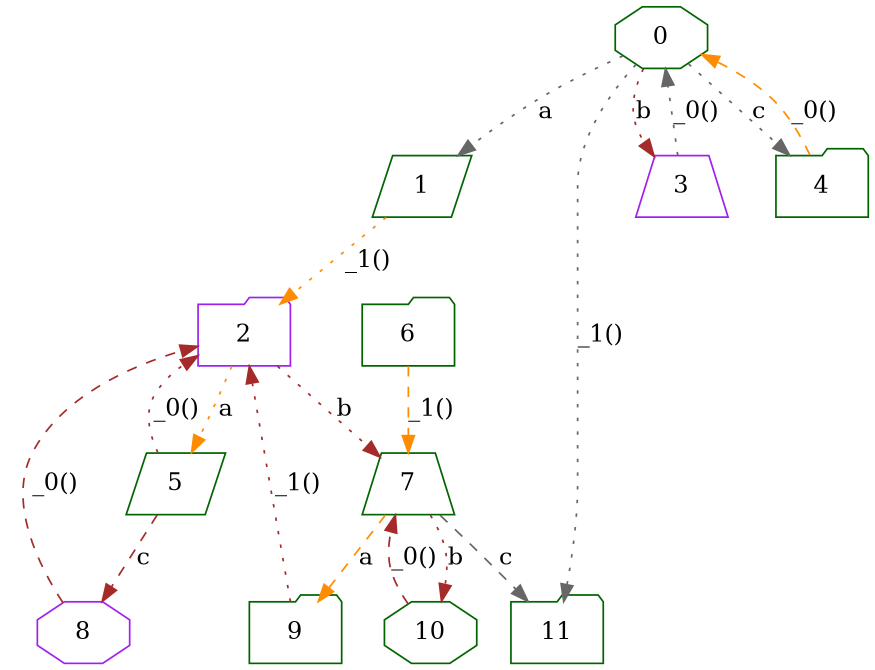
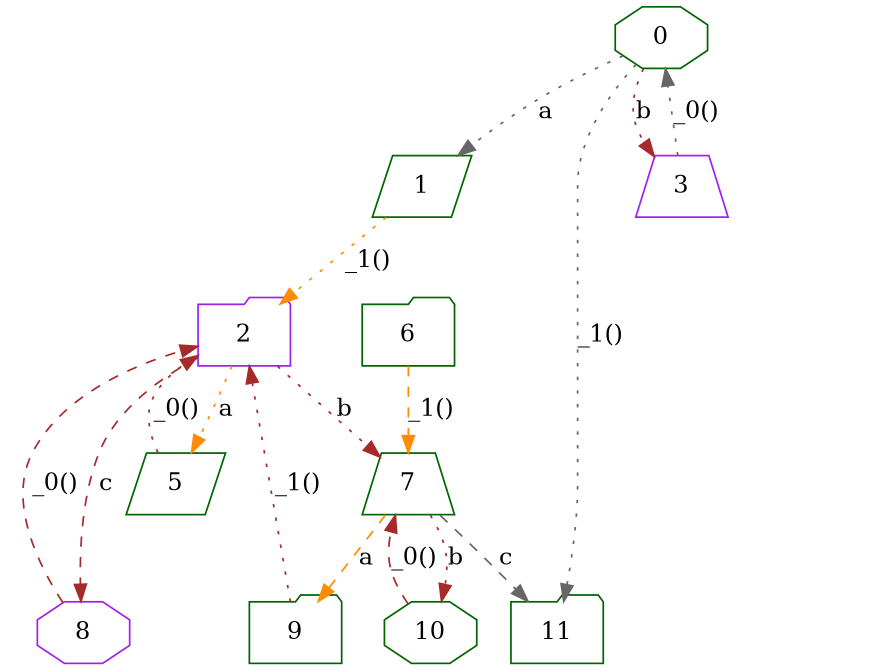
(822, 186) -> none
(134, 551) -> (100, 450)
